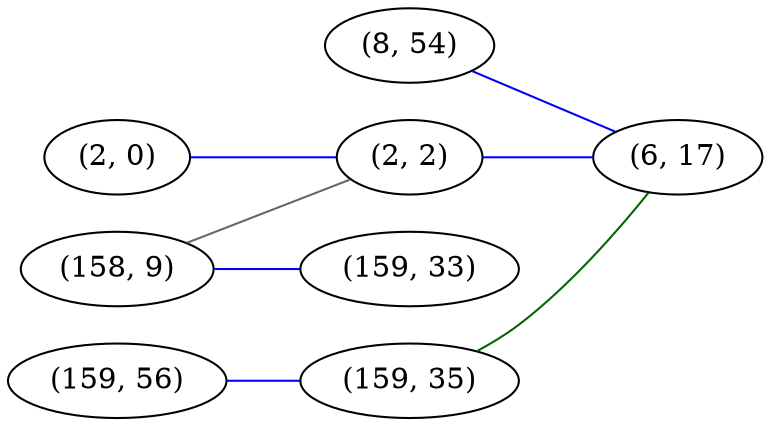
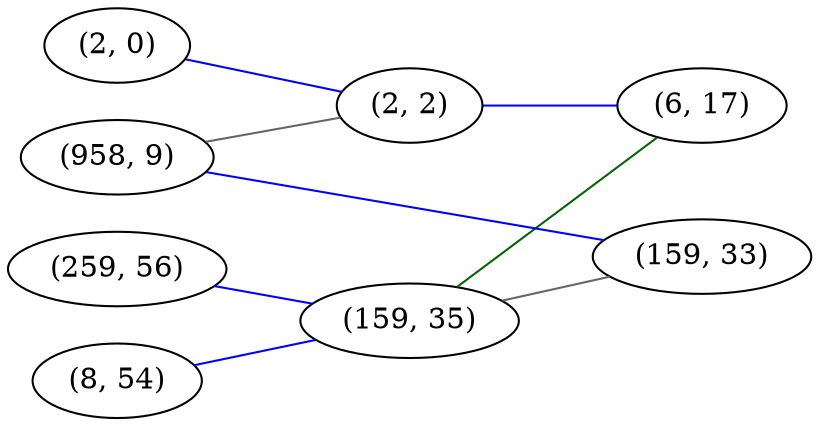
(544, 101) -> (255, 352)
(117, 269) -> (117, 157)
none -> (556, 289)
(117, 381) -> (117, 269)
